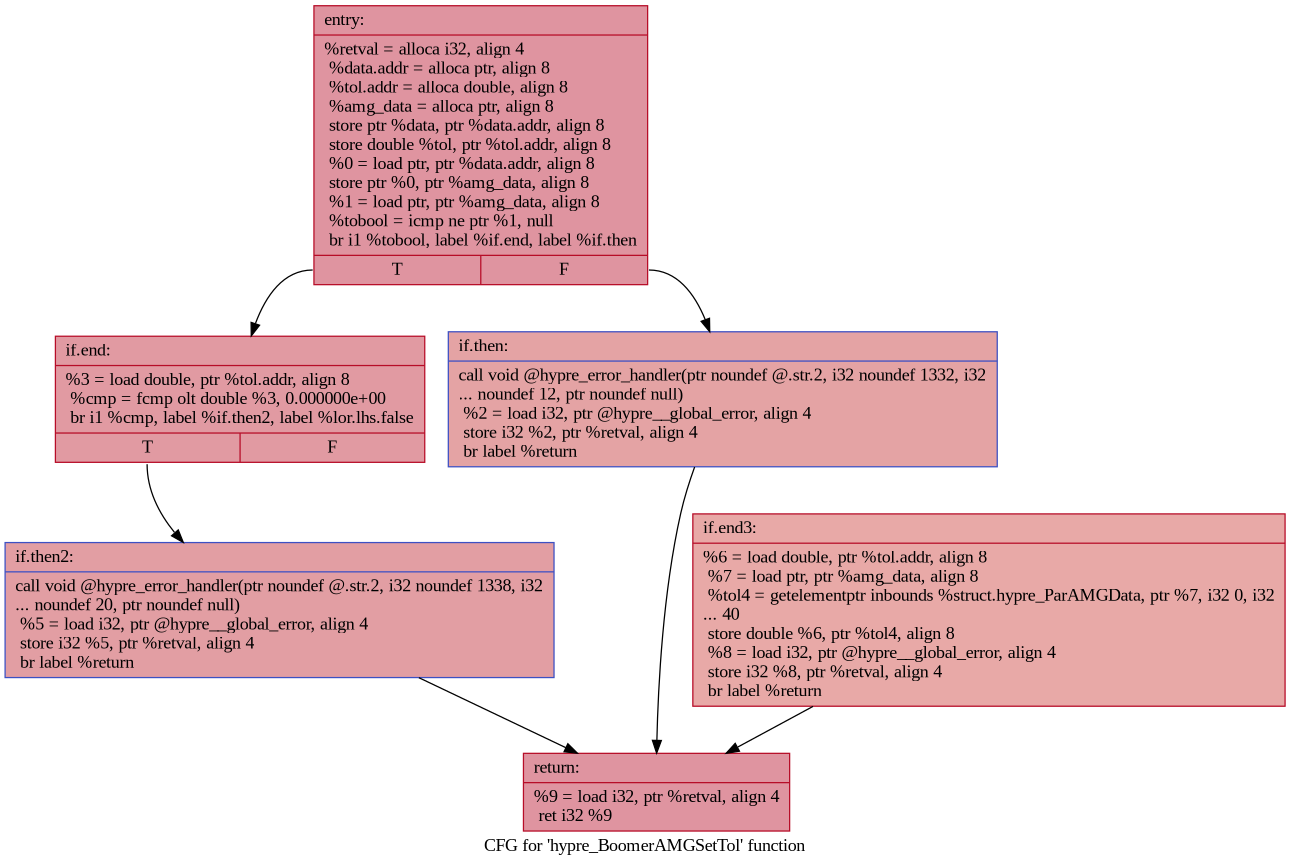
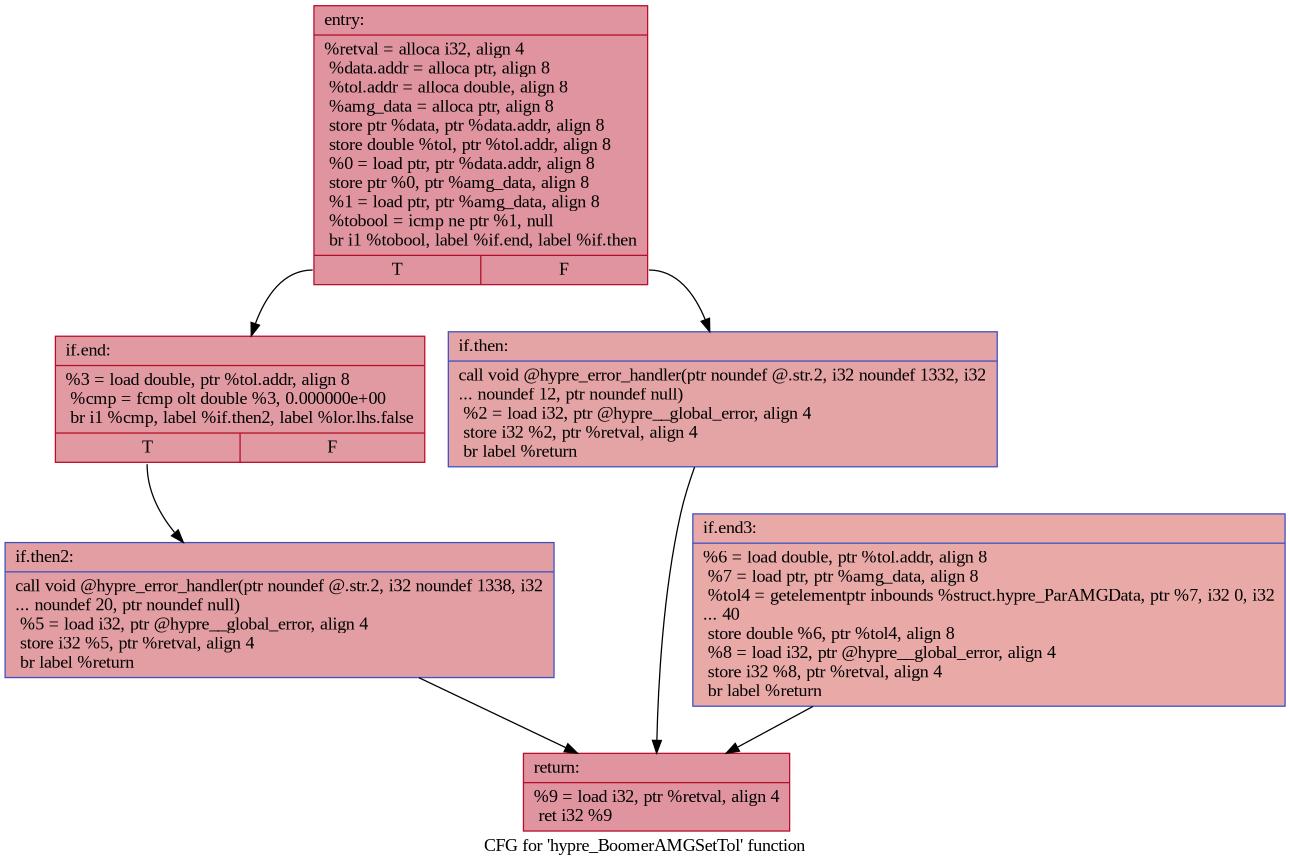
(989, 610) -> (989, 610)
